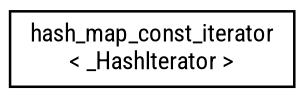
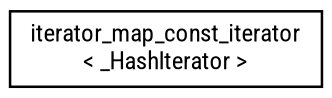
(152, 49) -> (166, 49)
